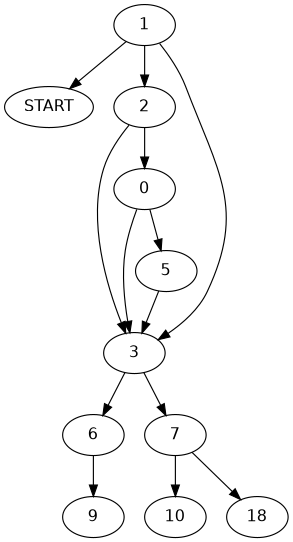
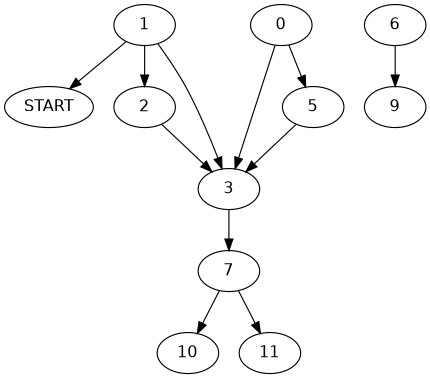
(145, 142) -> none
(117, 389) -> none
(257, 517) -> (270, 353)
